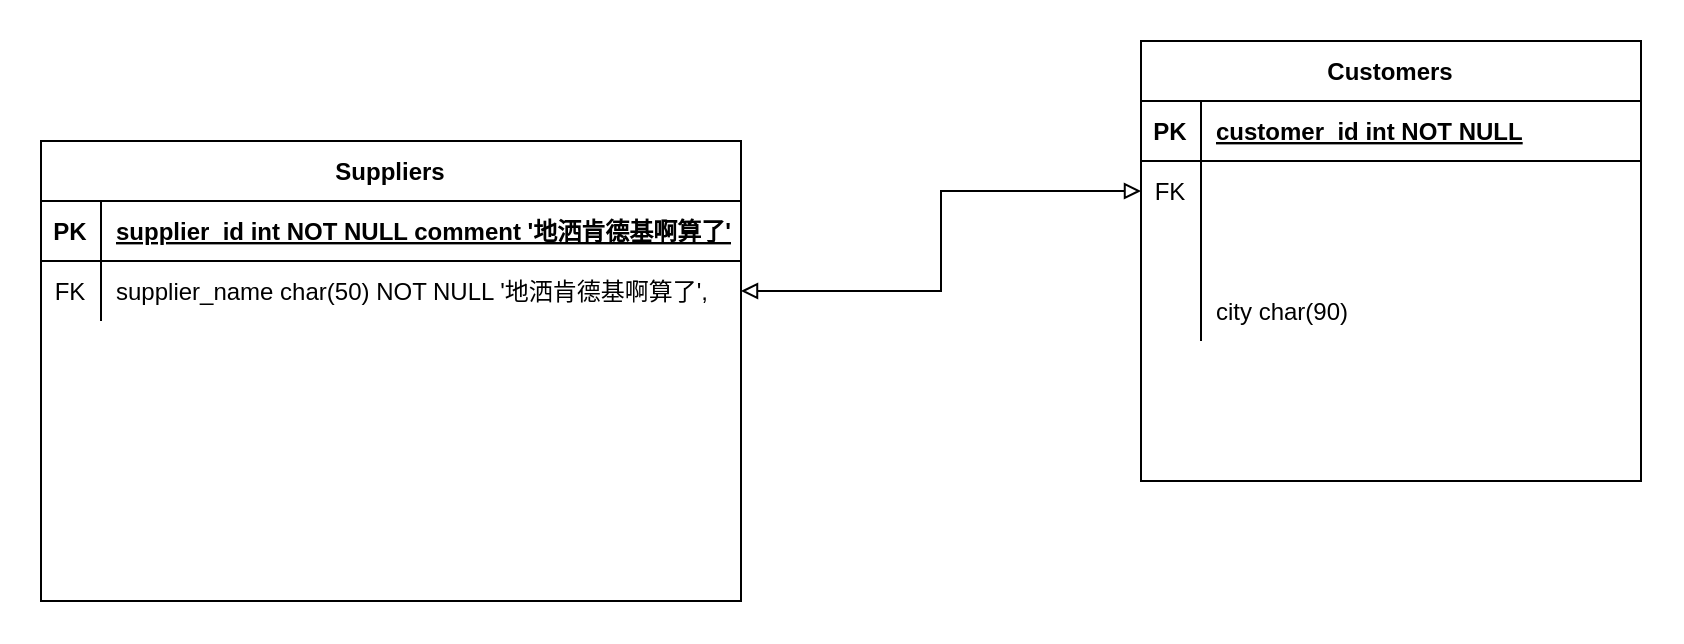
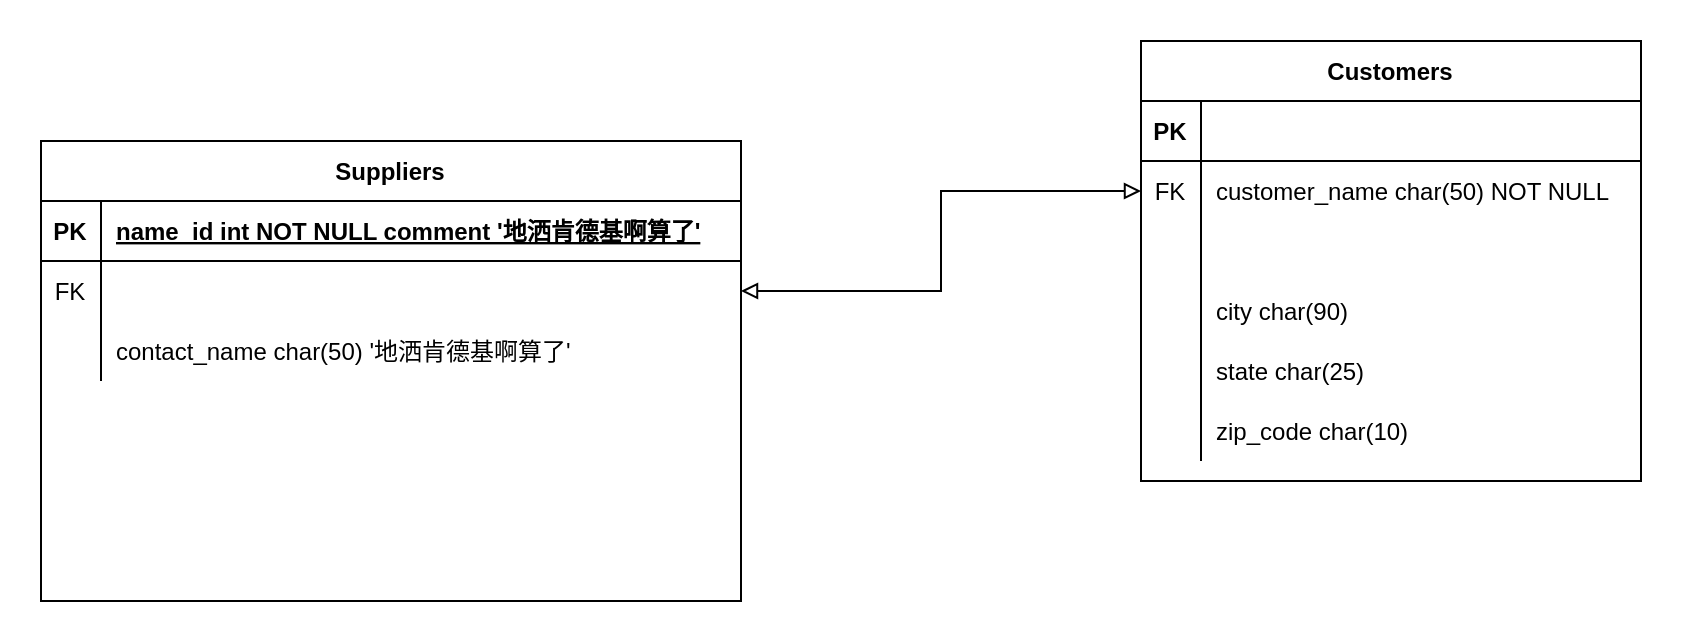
(1421, 131) -> none
none -> (1421, 191)
(416, 232) -> (396, 232)
(421, 291) -> none
none -> (421, 351)
none -> (1421, 371)
none -> (1421, 431)
